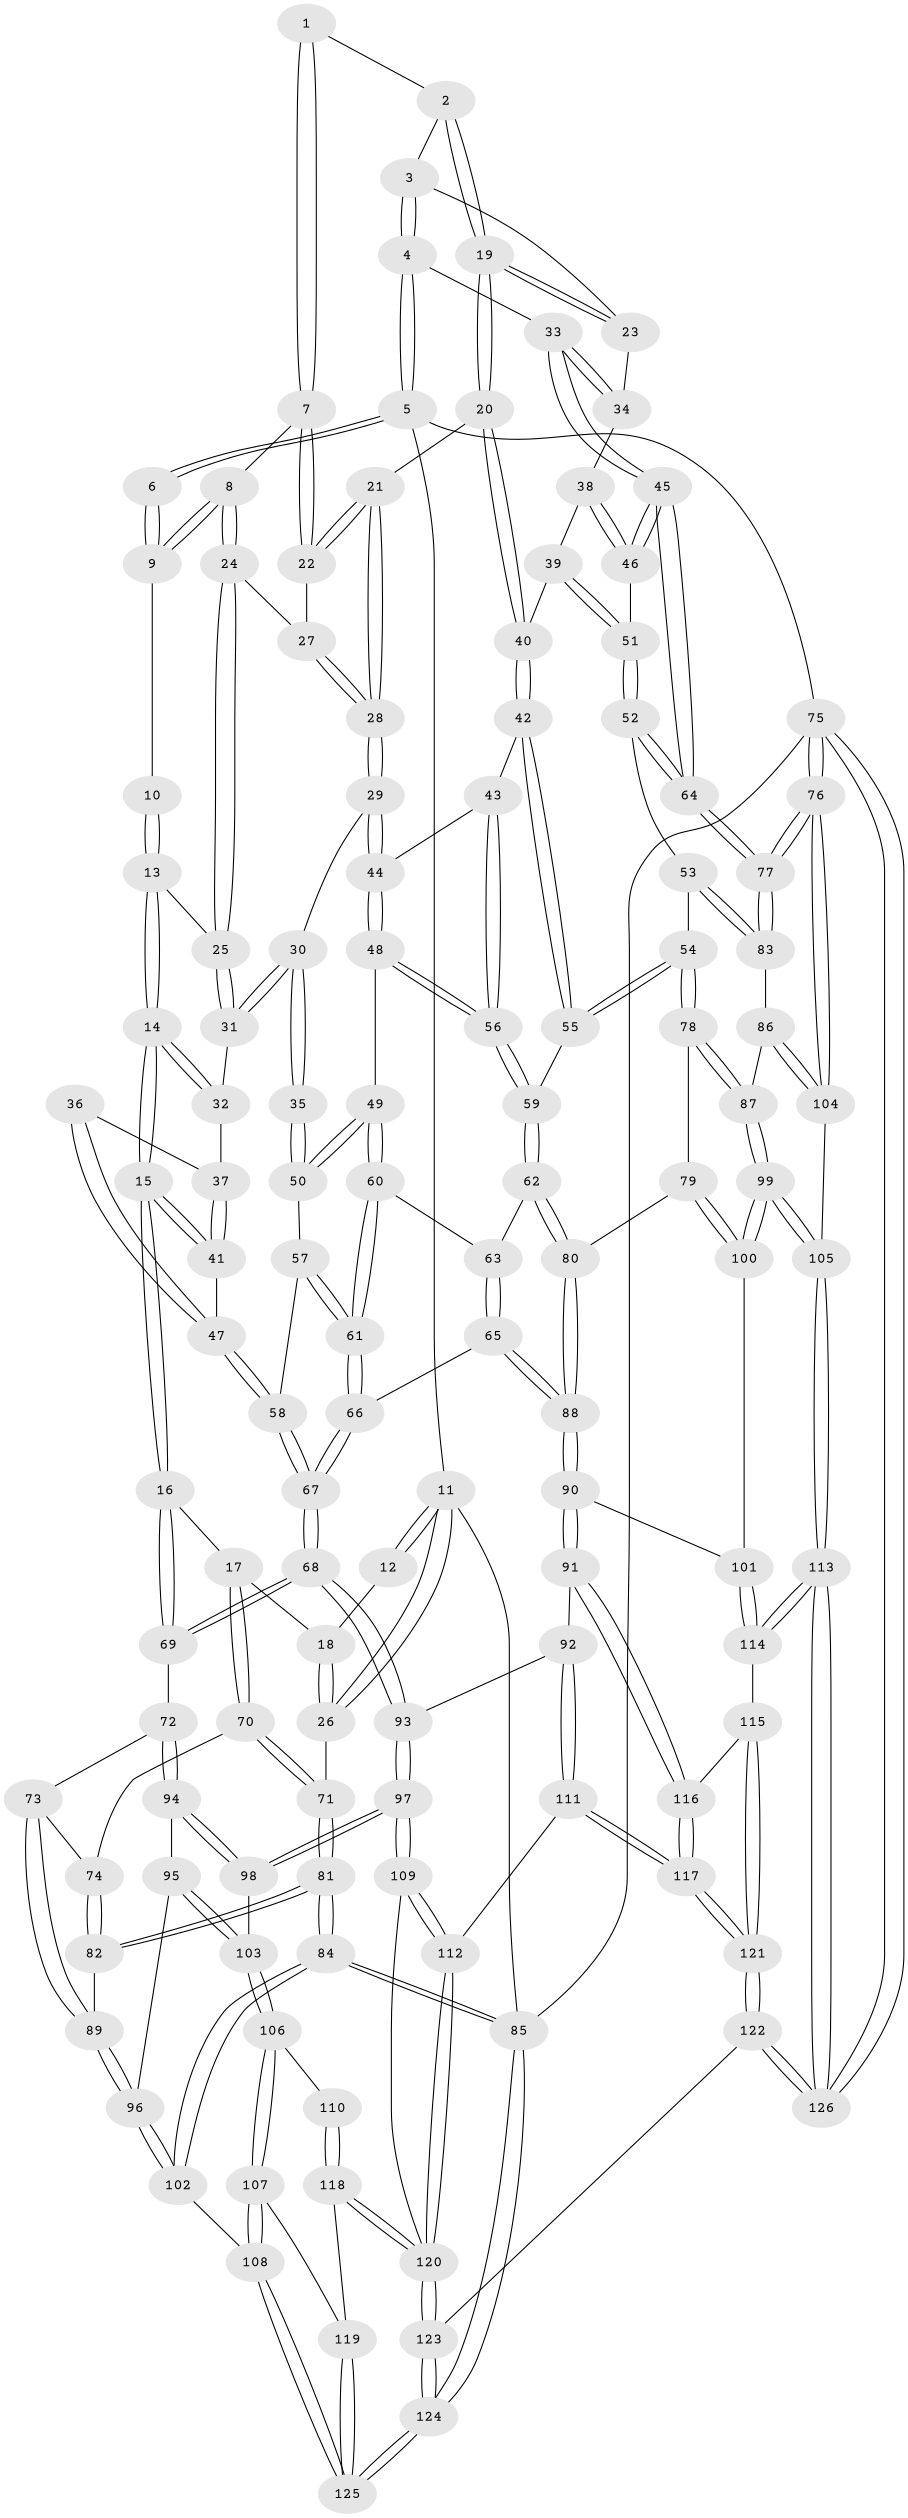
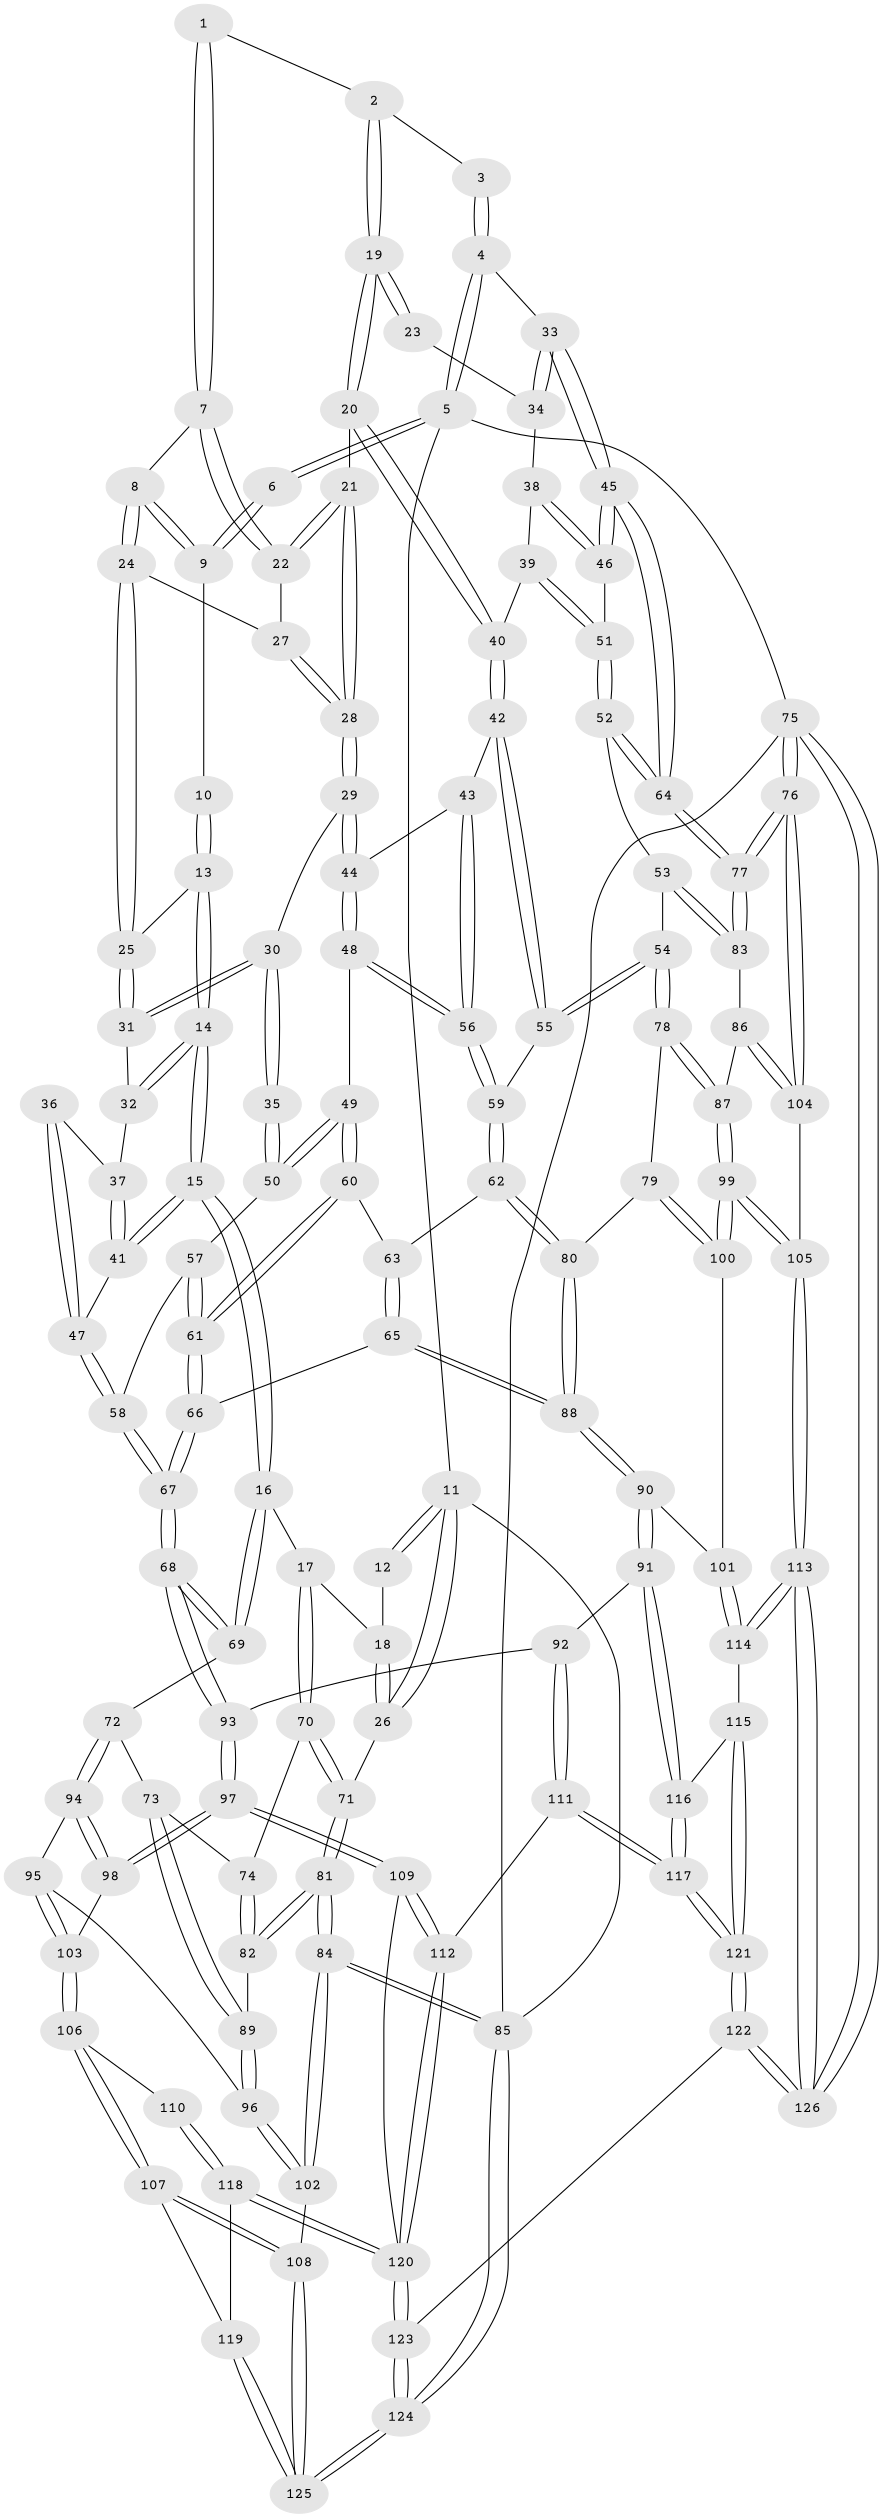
(532, 242) -> none
